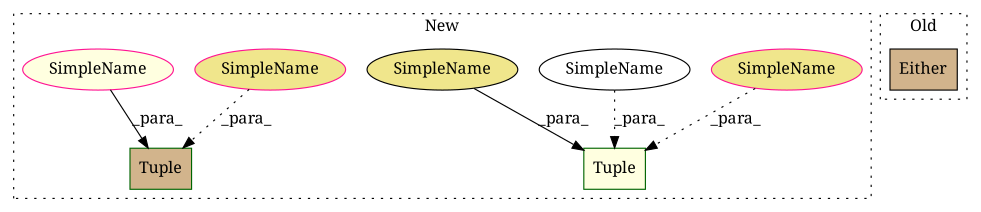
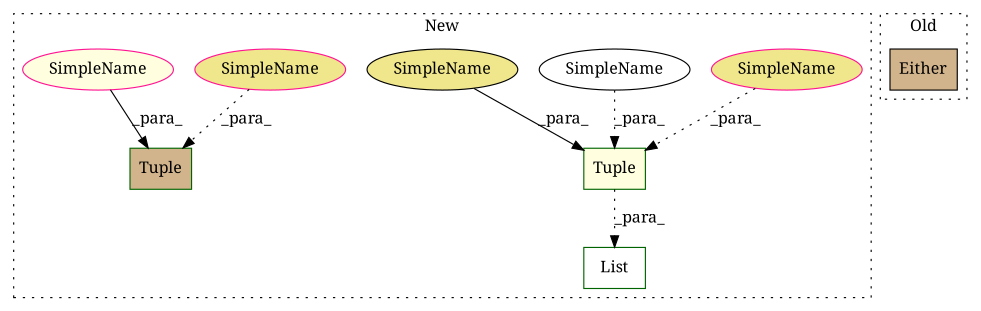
none -> (615, 268)
